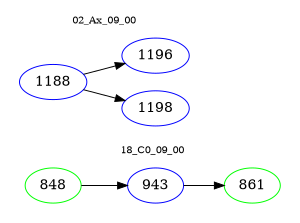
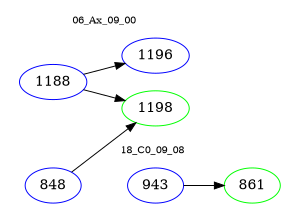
(104, 21) -> (104, 21)
(156, 108) -> (156, 108)
(153, 151) -> (153, 151)
(53, 186) -> (53, 186)
(99, 186) -> (100, 150)
